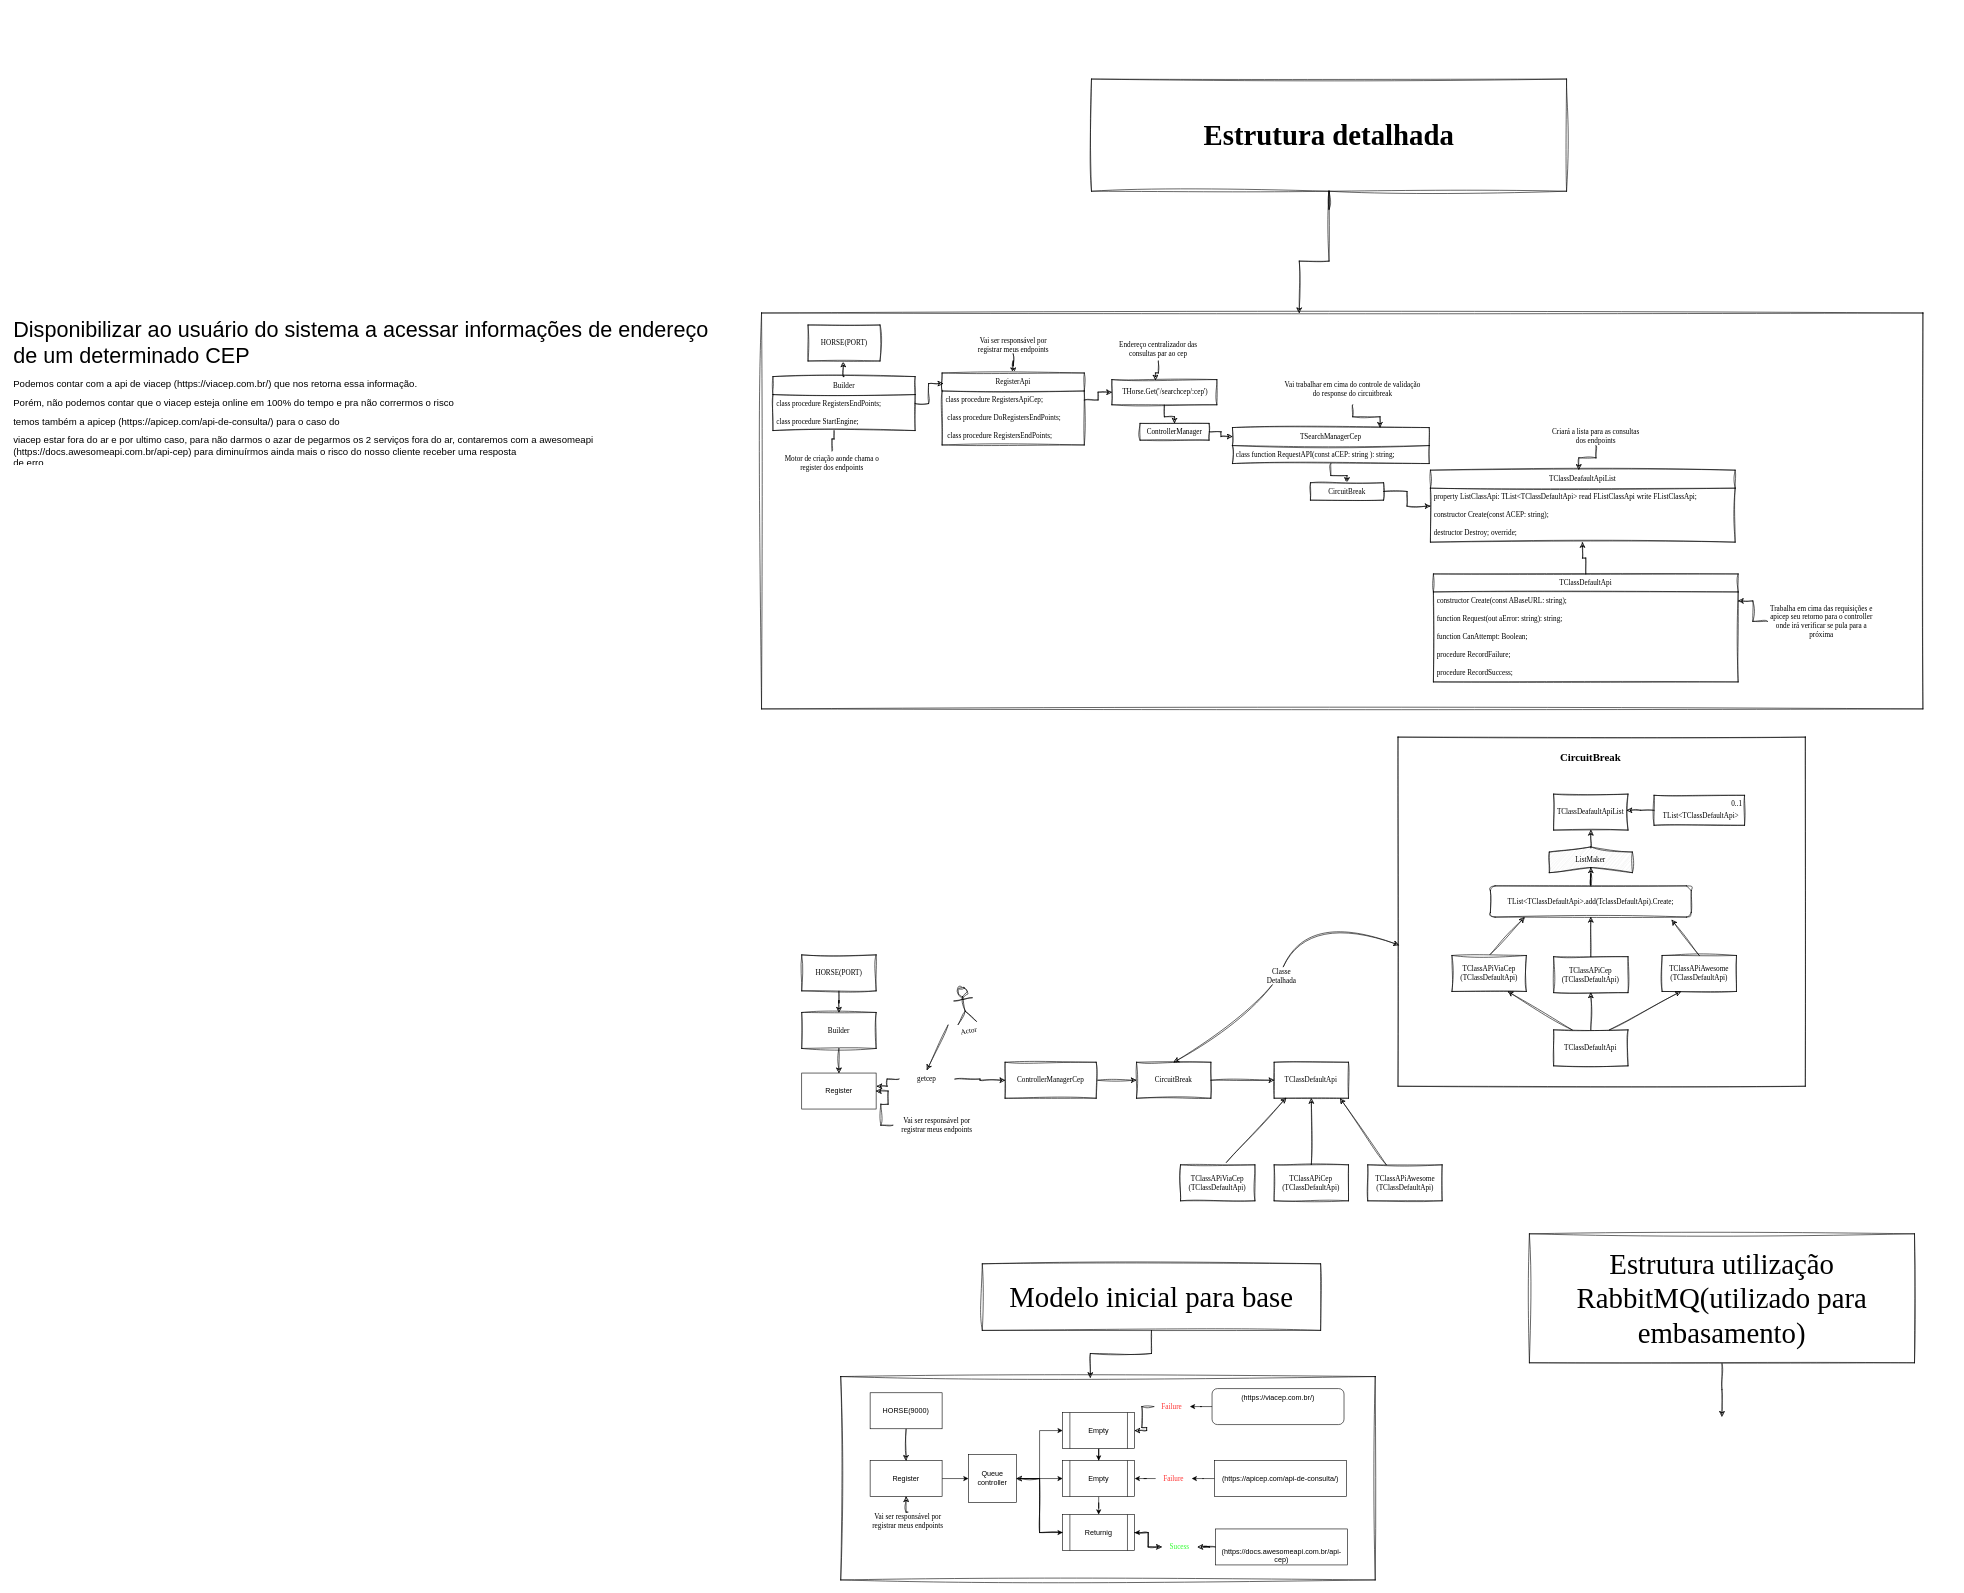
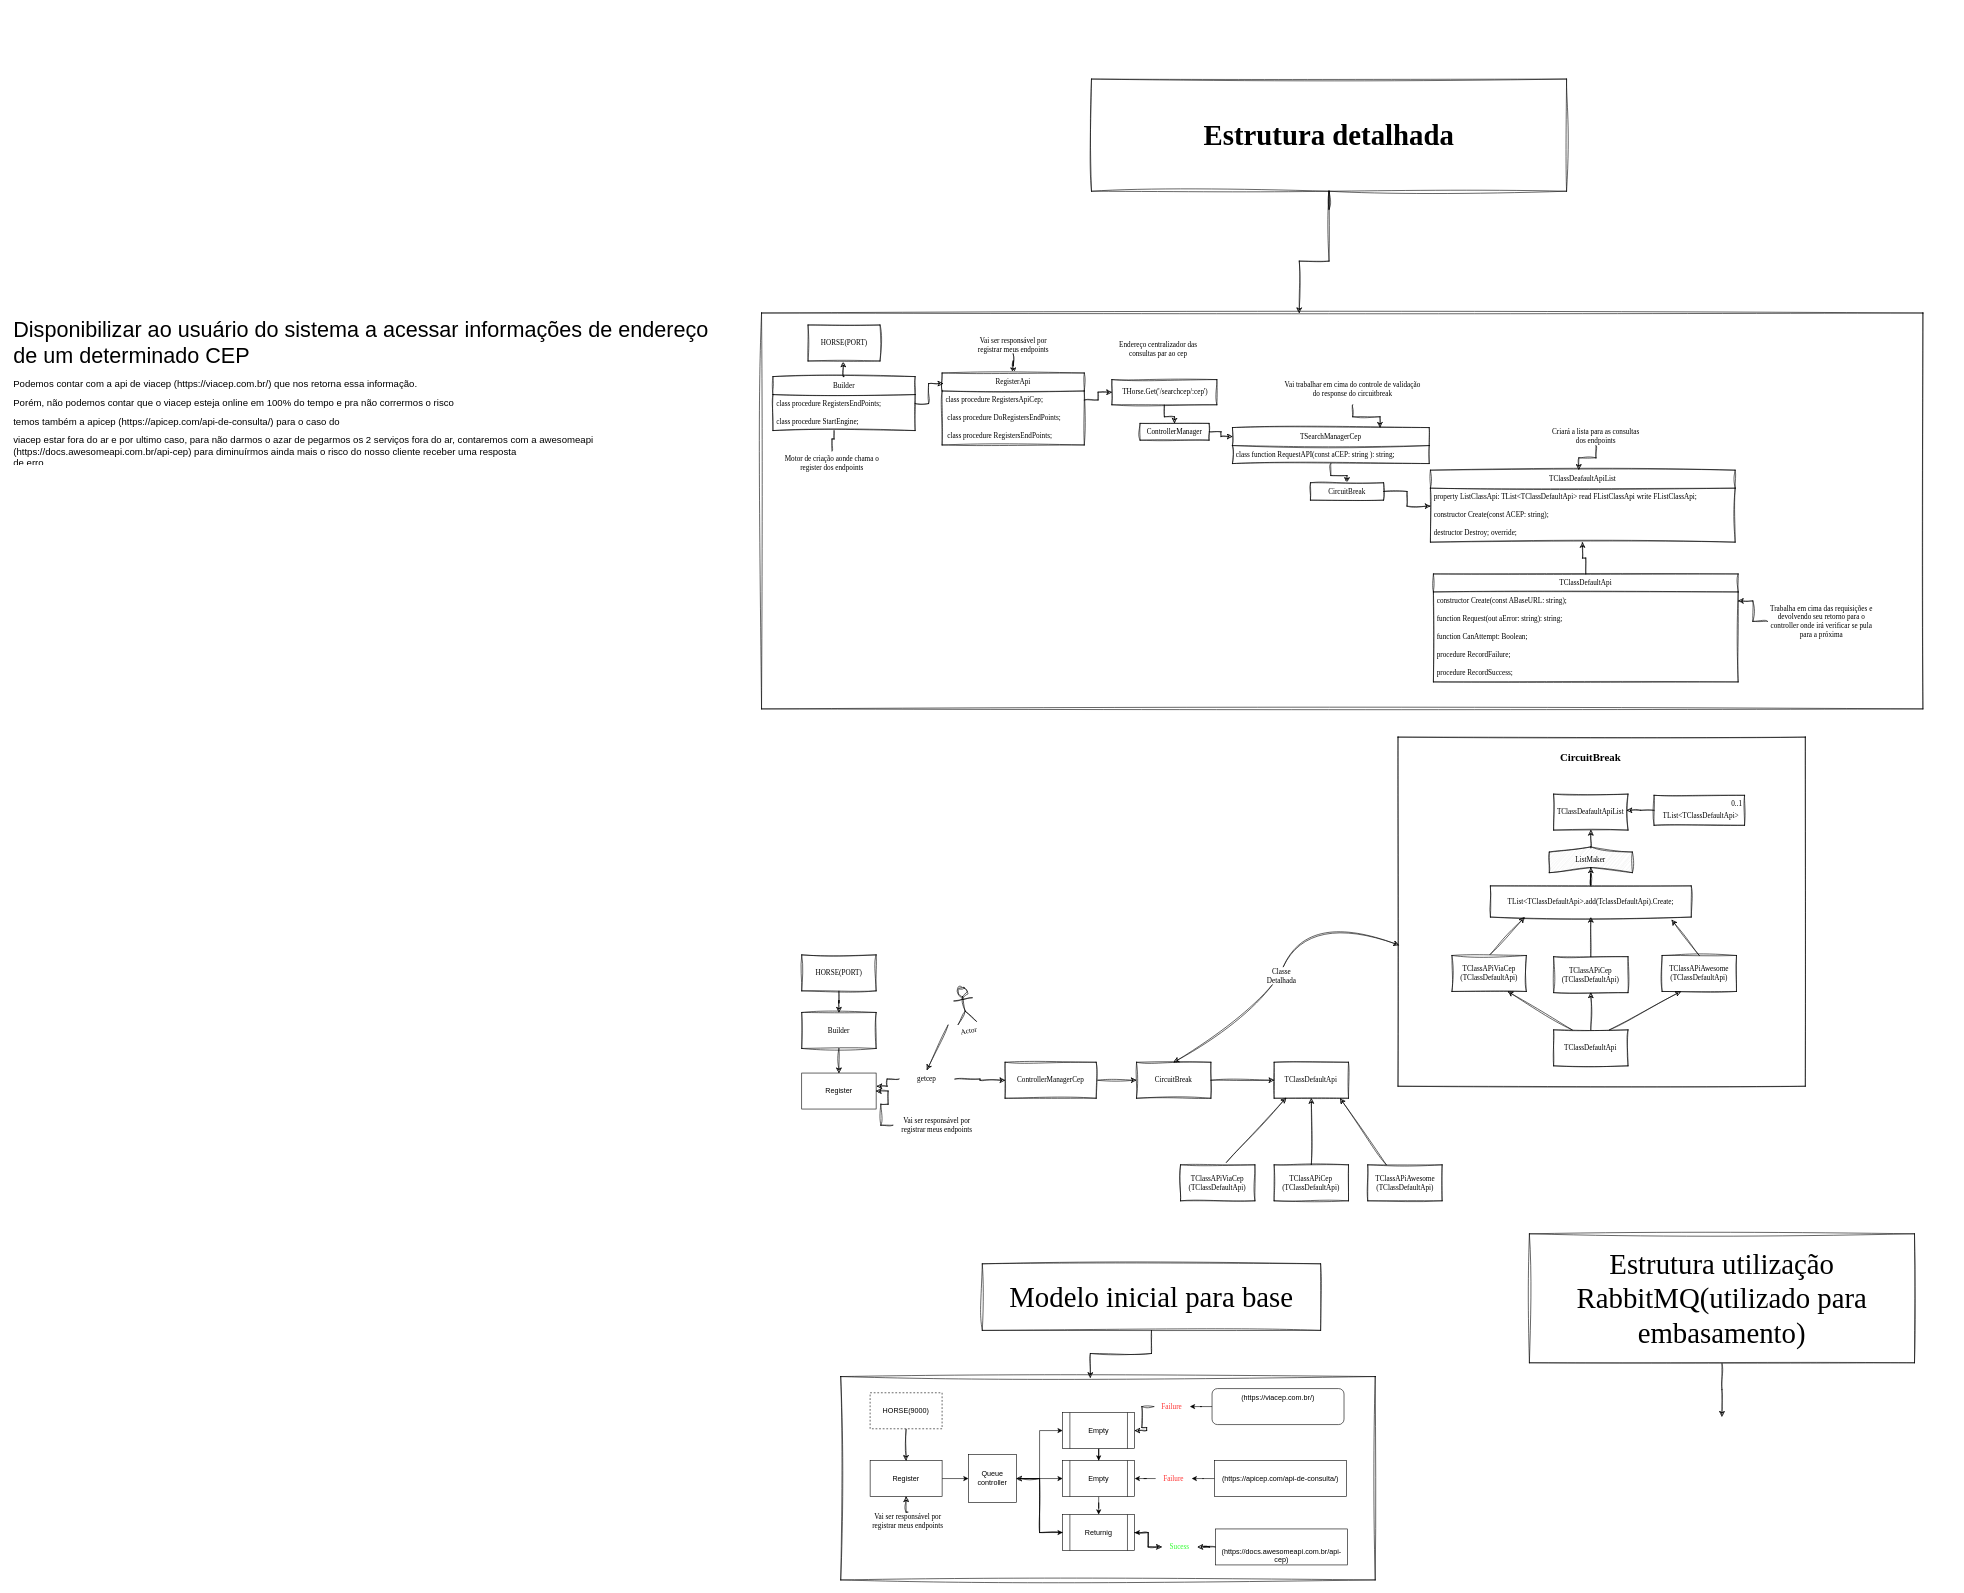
(1159, 369) -> none
(1822, 621) -> (1822, 621)
(1591, 902) -> (1591, 902)
(906, 1411) -> (906, 1411)
